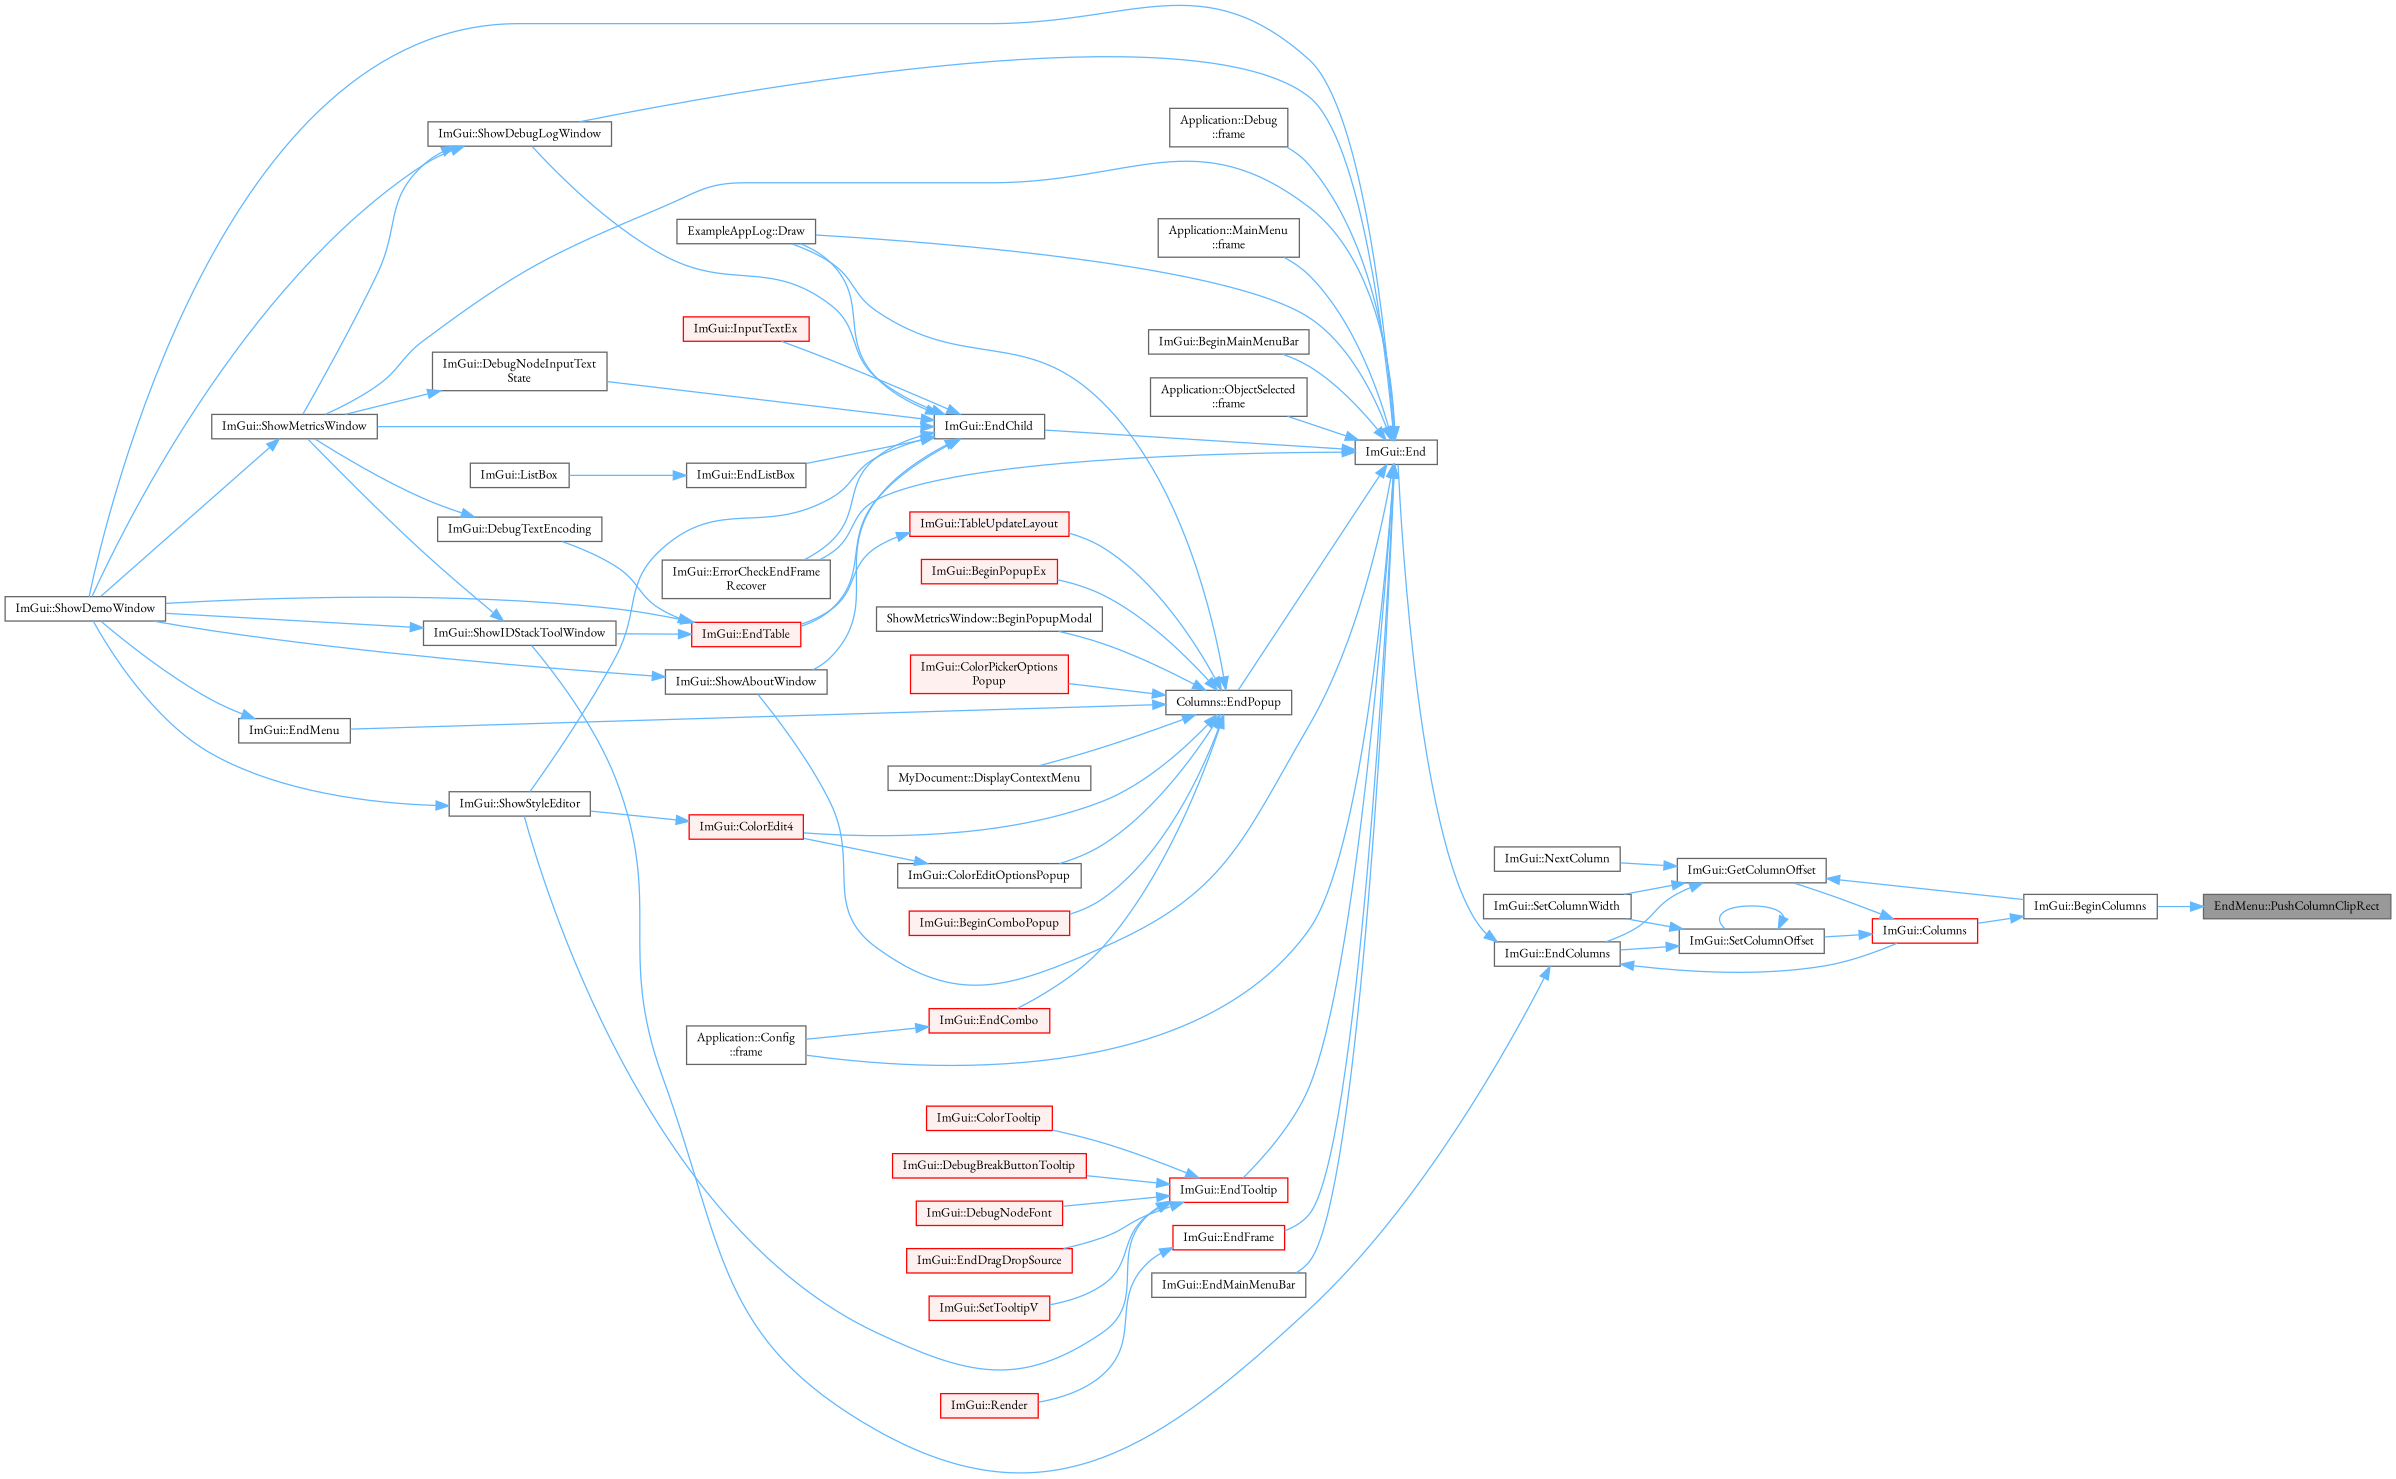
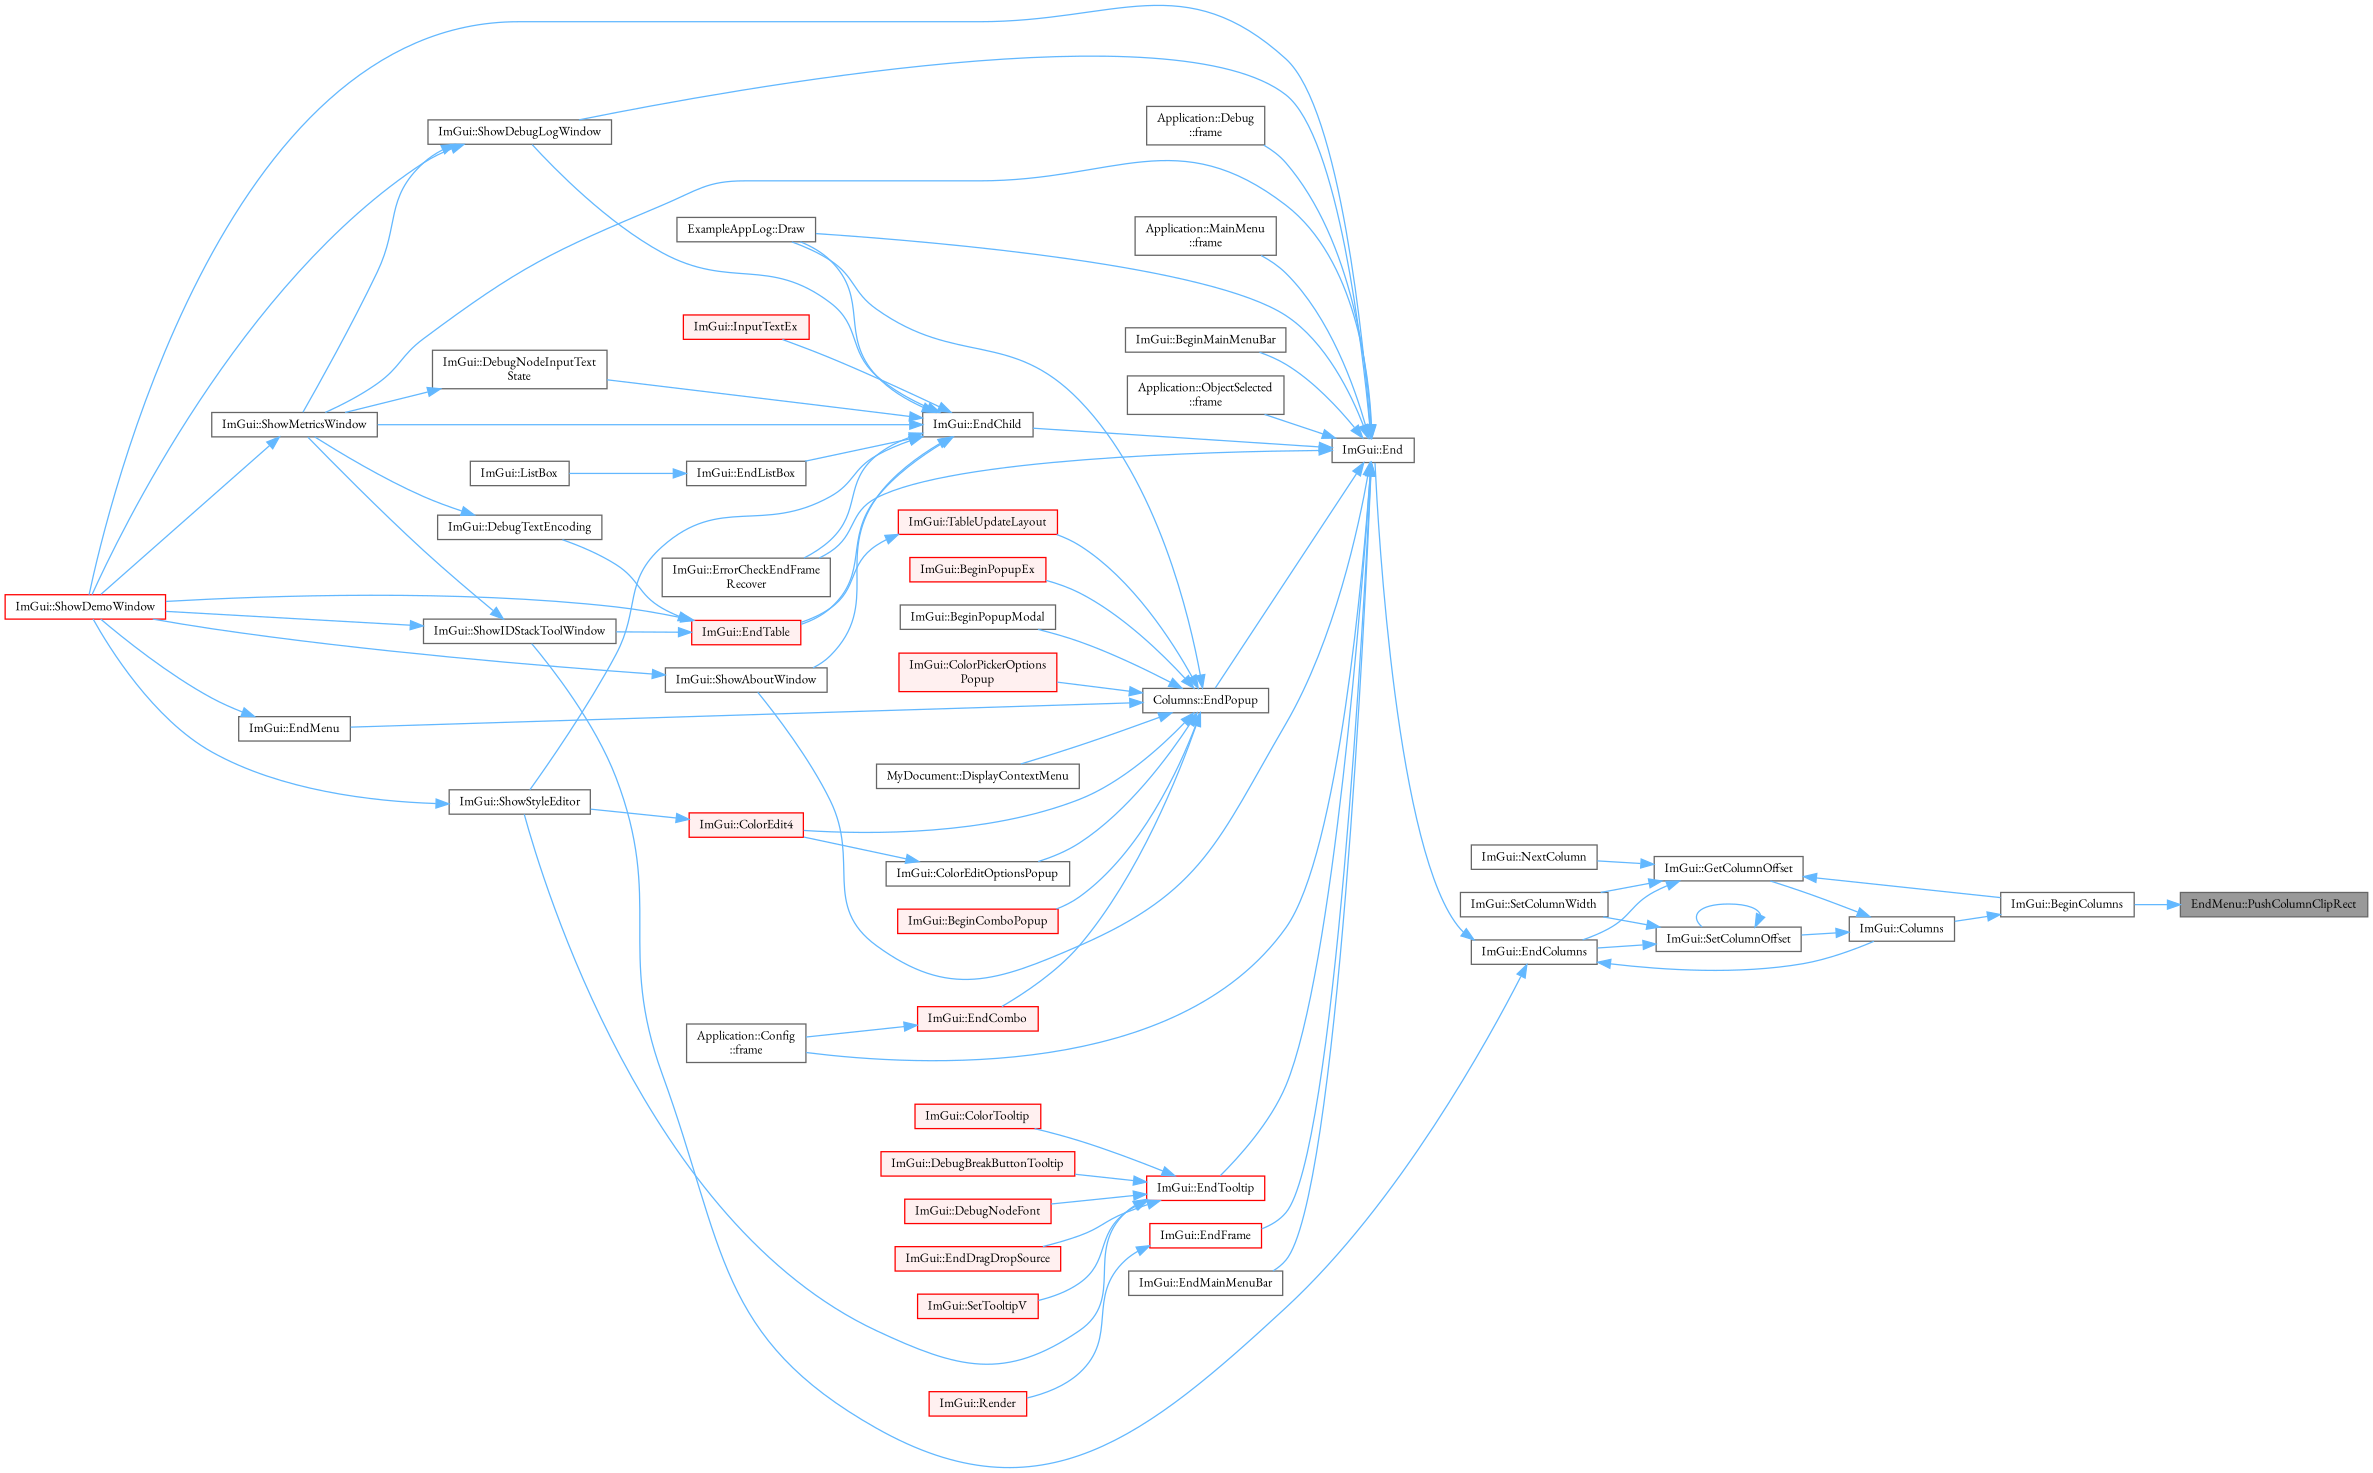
(85, 609) -> (85, 607)
(989, 619) -> (978, 617)
(1925, 931) -> (1902, 929)
